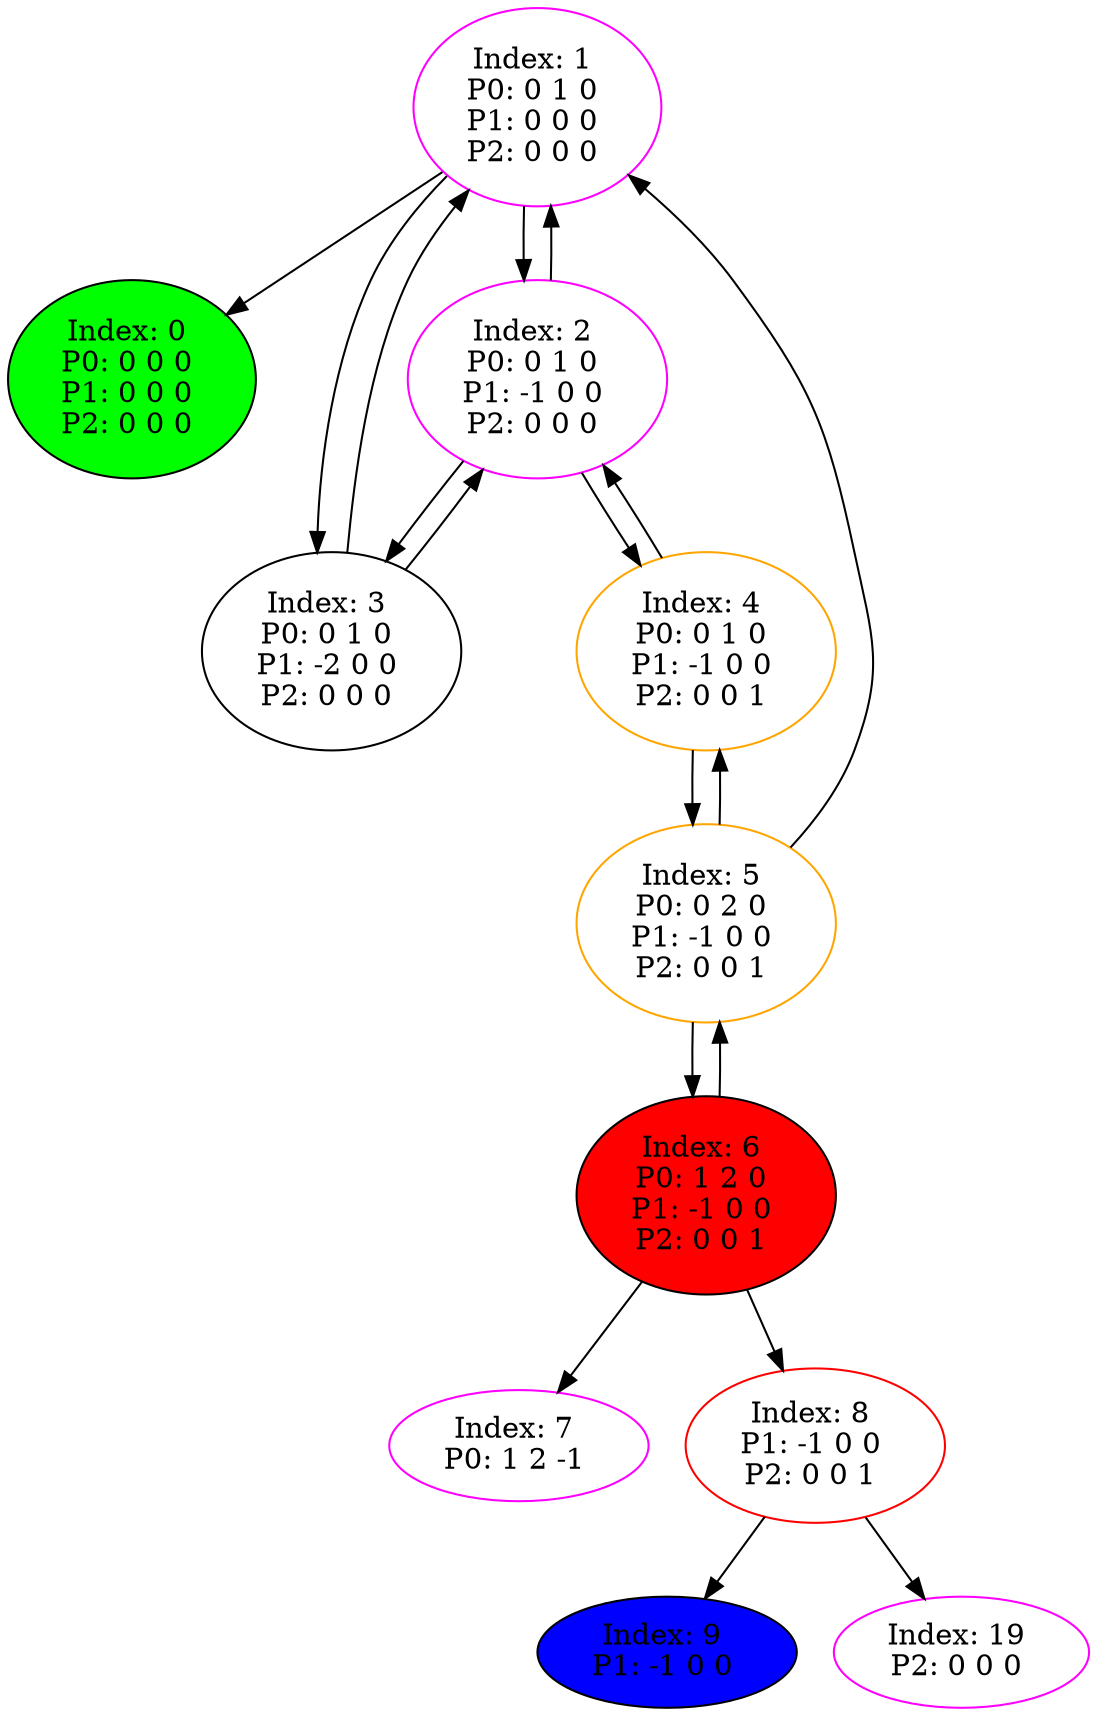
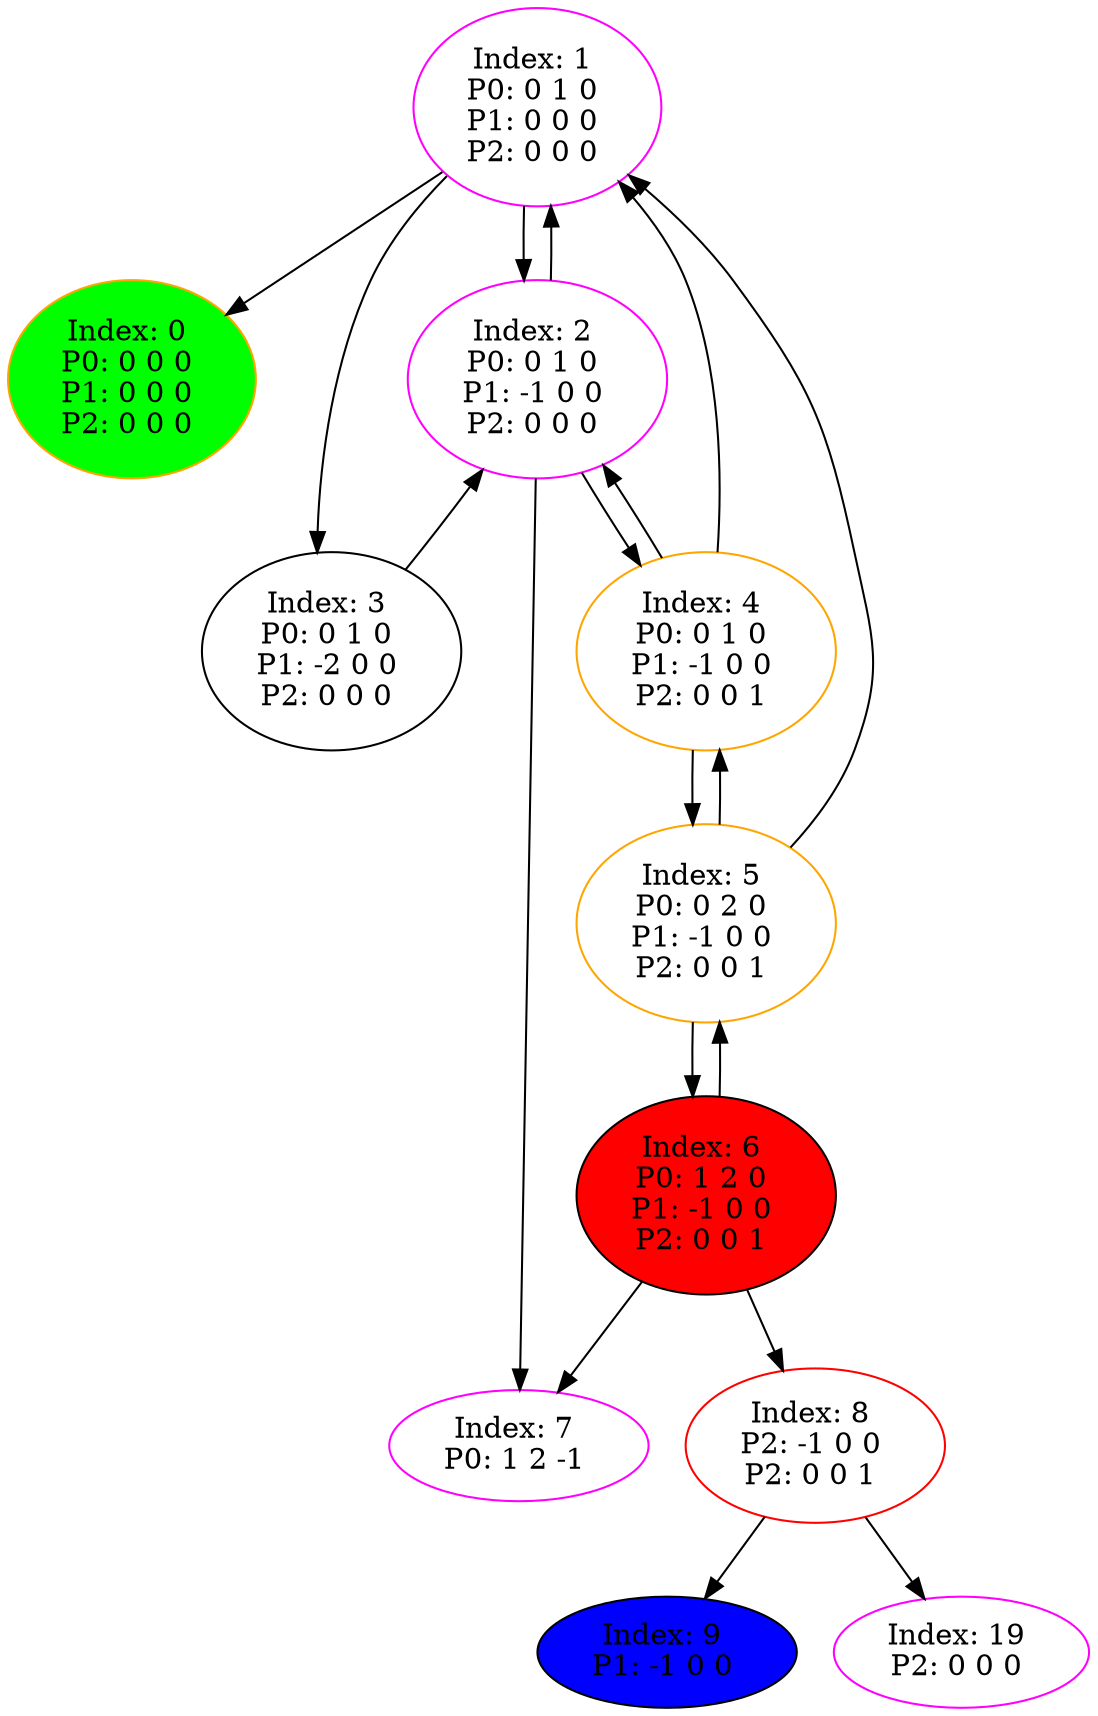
(376, 371) -> (709, 366)
(132, 379) -> (132, 379)
(431, 502) -> (528, 924)
(815, 1446) -> (815, 1446)
